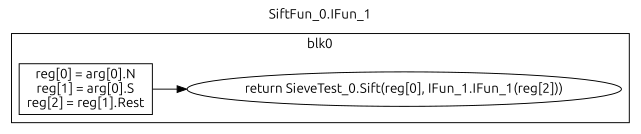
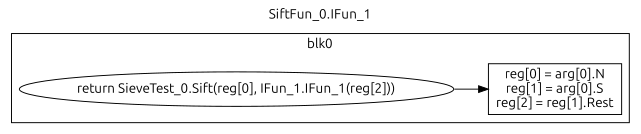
(165, 89) -> (466, 89)
